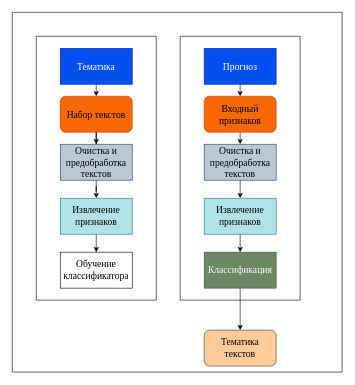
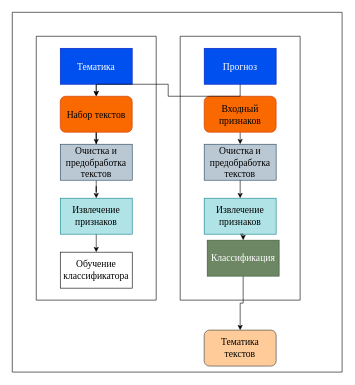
(240, 90) -> (168, 93)
(240, 270) -> (243, 258)
